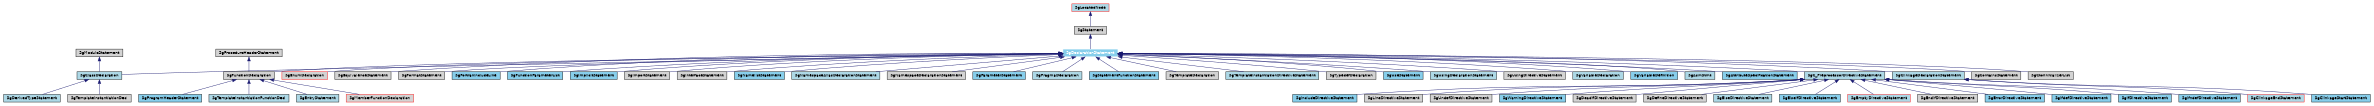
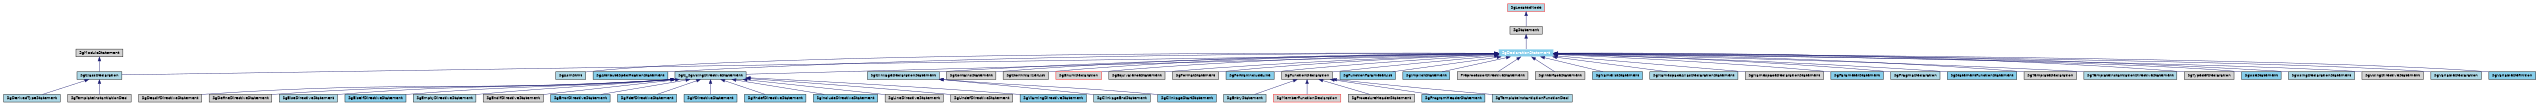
(249, 66) -> (1346, 87)
(647, 76) -> (1493, 76)
(1845, 76) -> (711, 76)
(1879, 98) -> (445, 98)
(2276, 98) -> (1122, 98)
